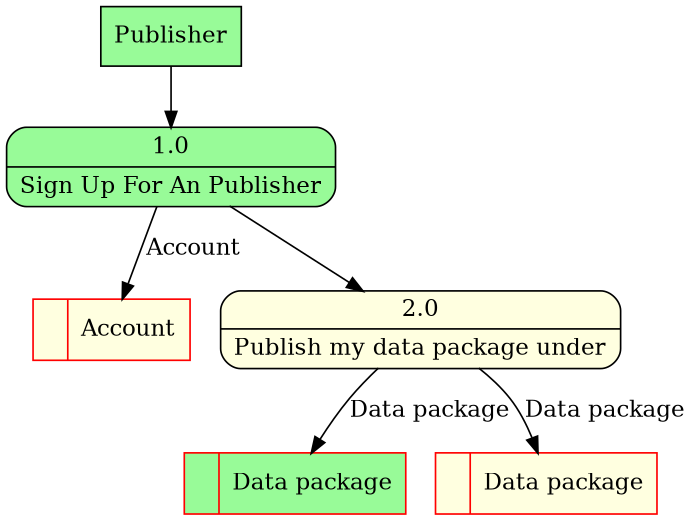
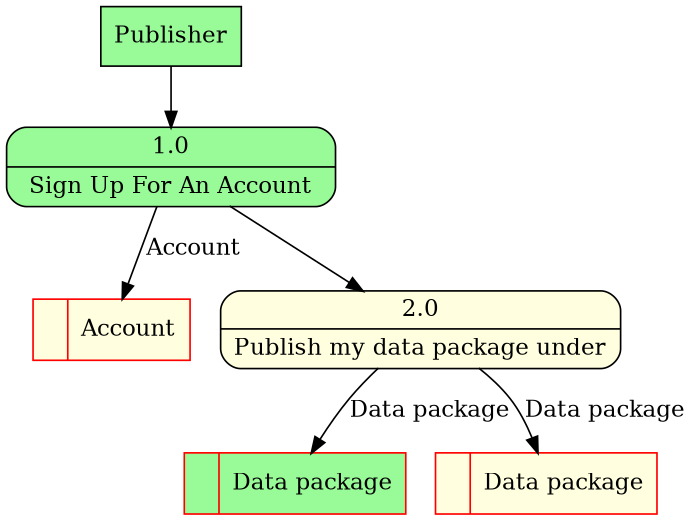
(171, 186) -> (171, 186)
